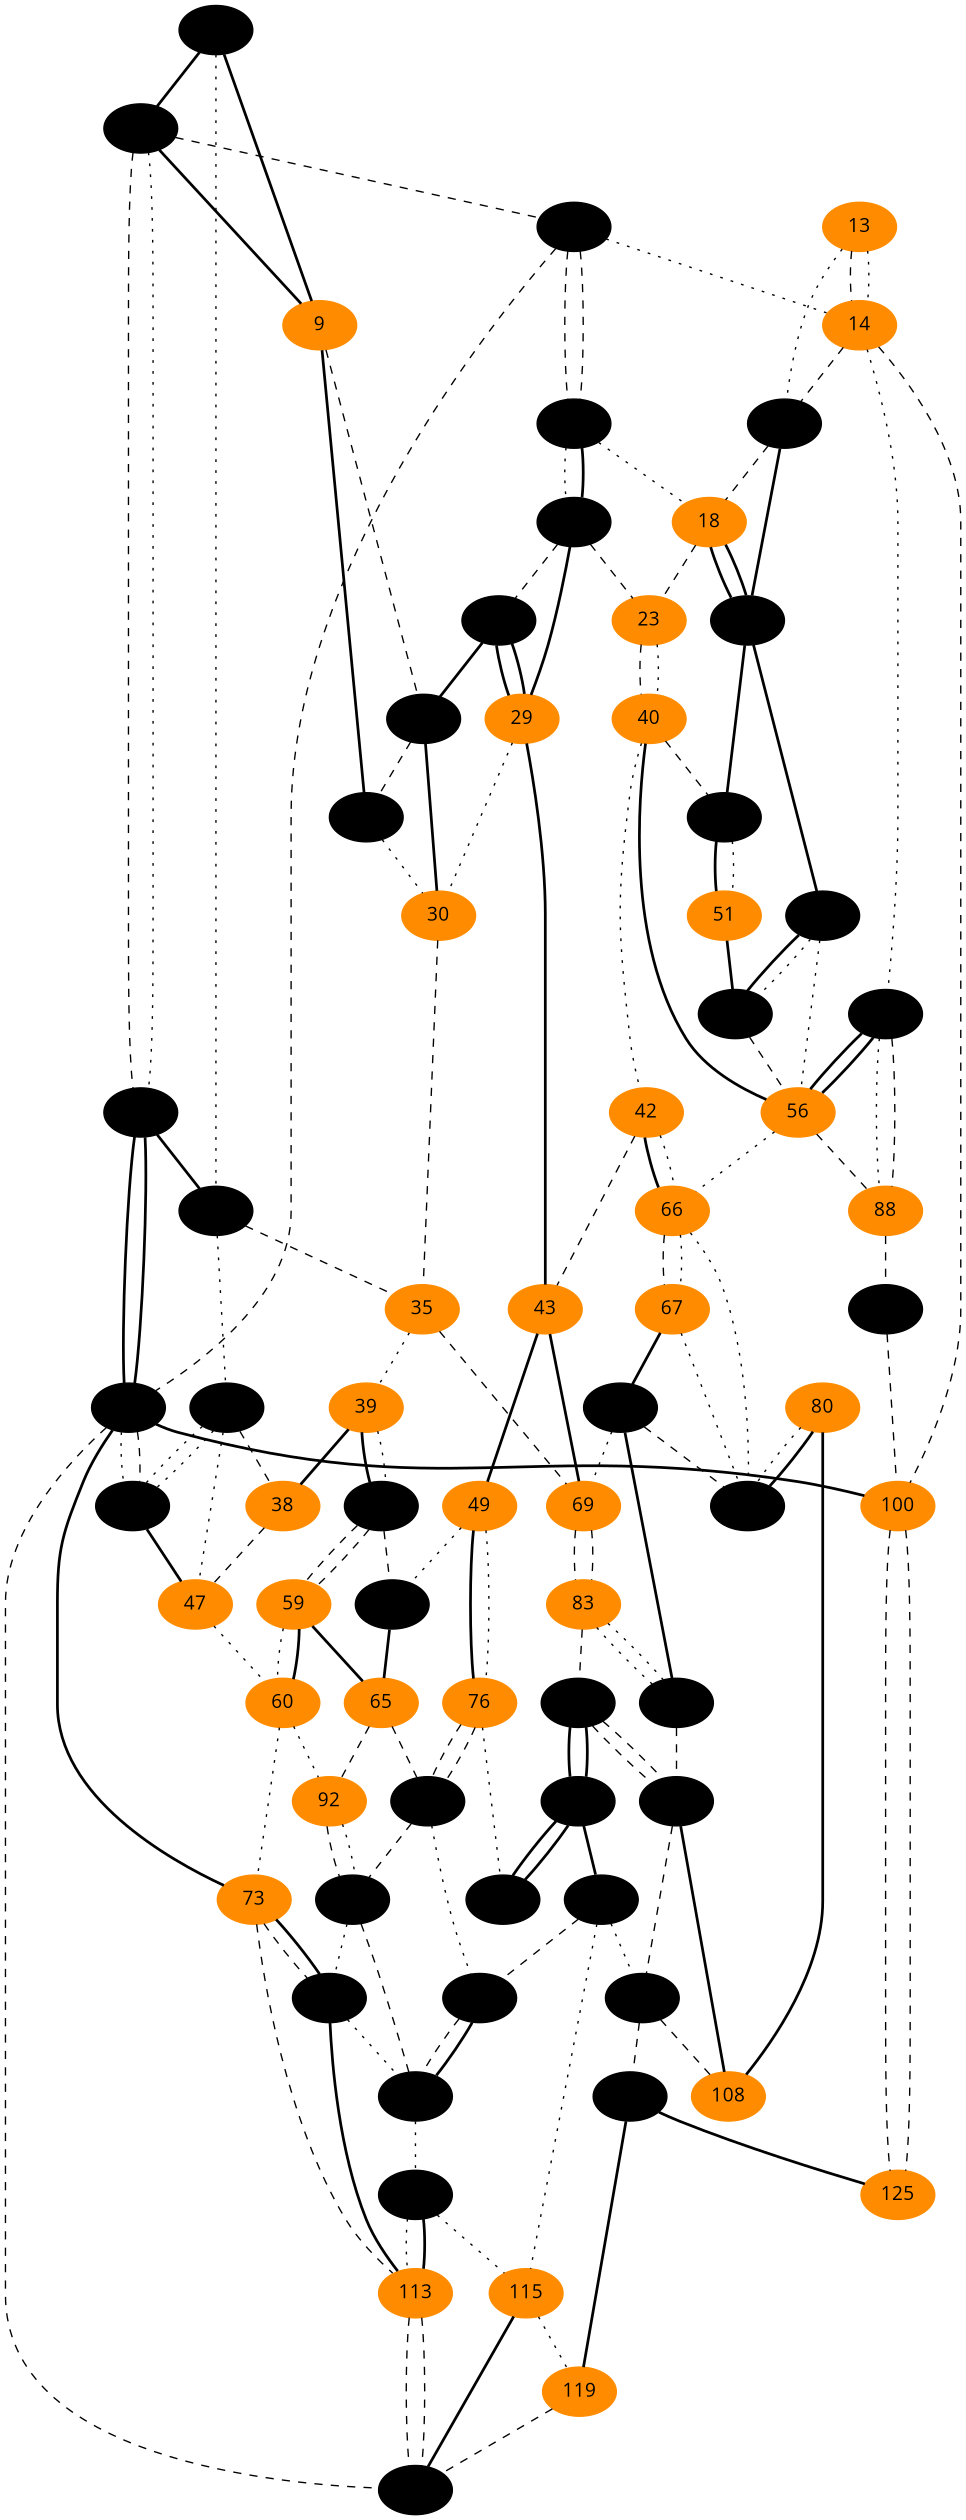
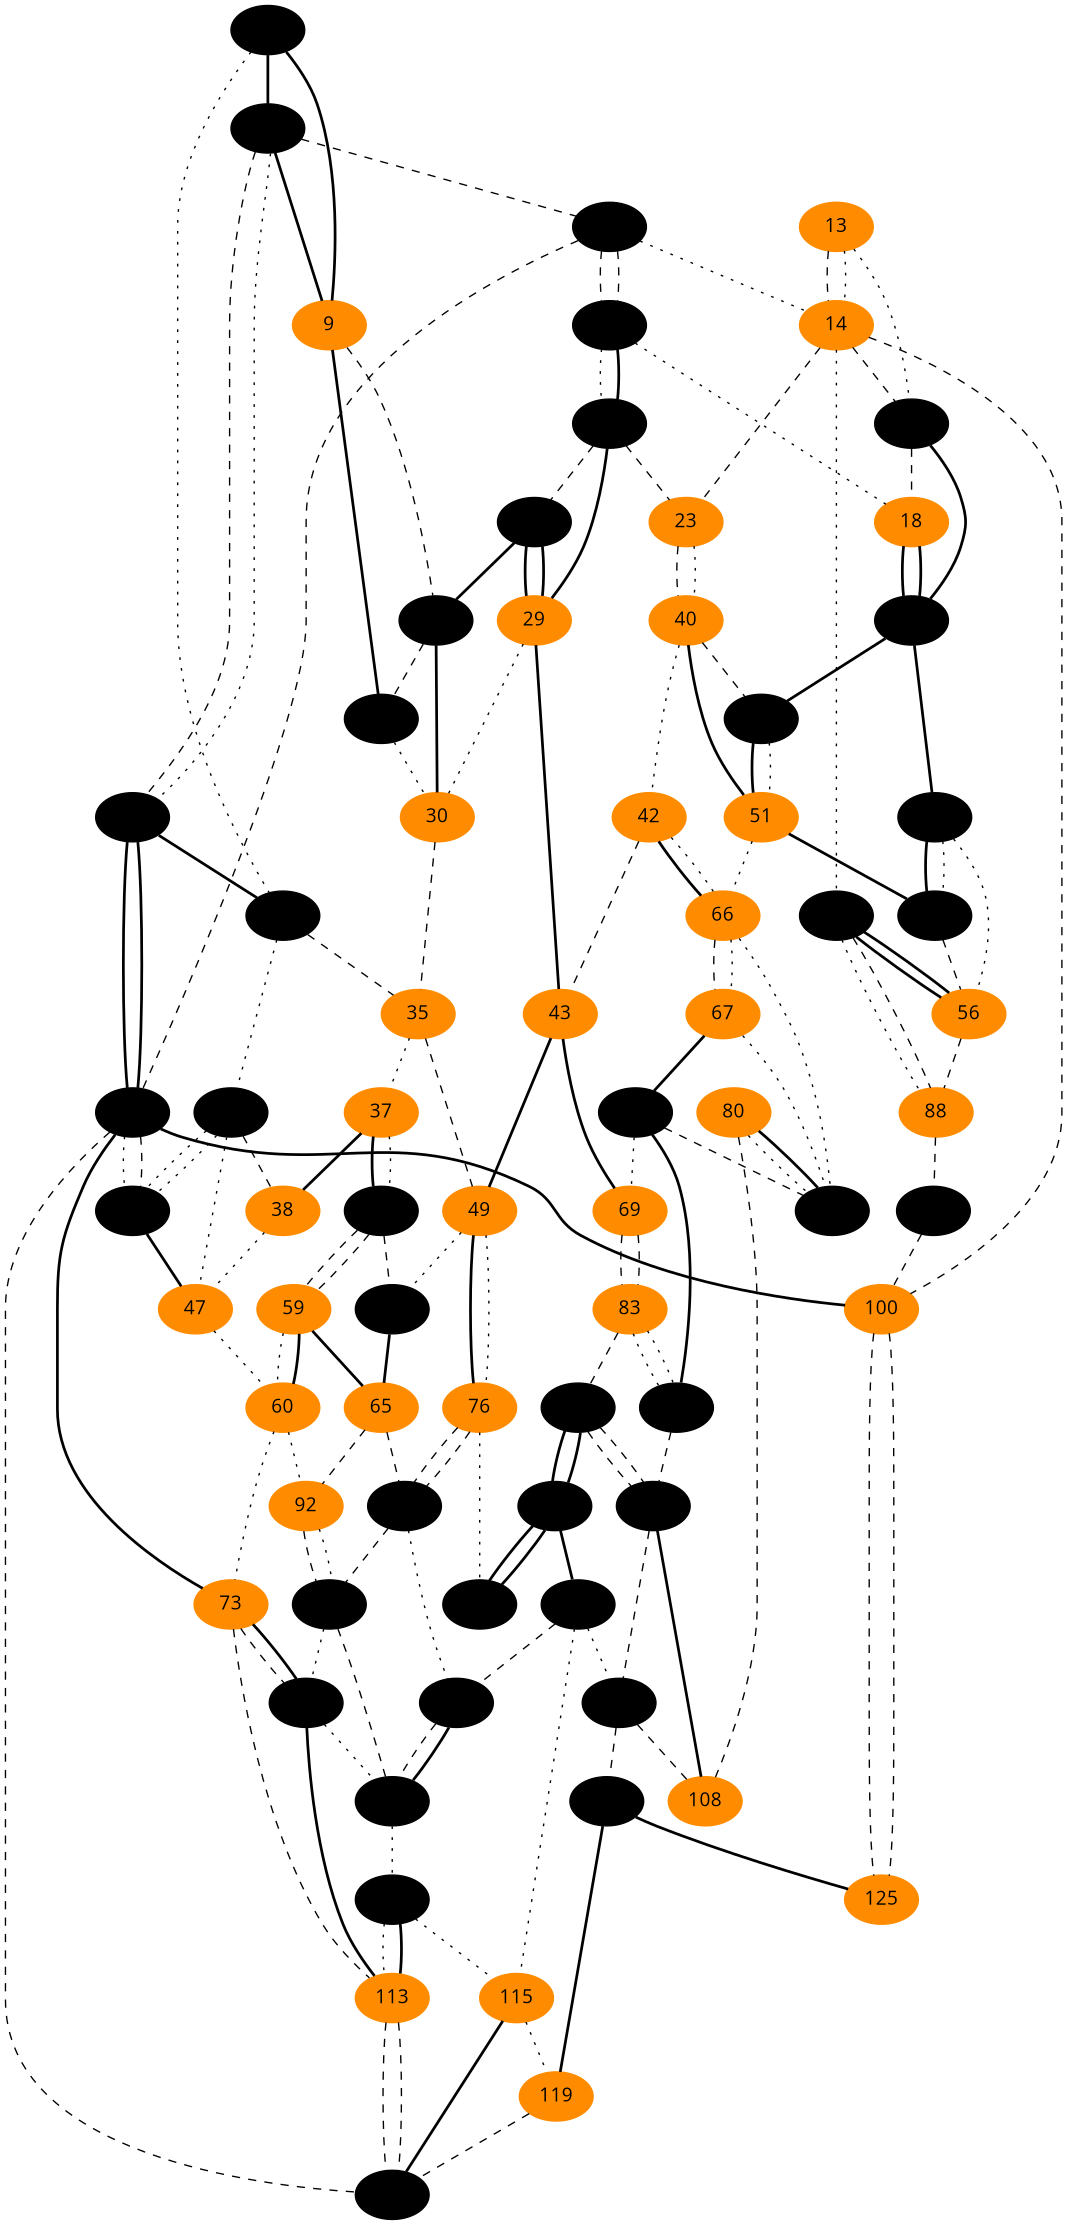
(679, 571) -> (767, 416)
(651, 945) -> (705, 724)
(735, 1162) -> (742, 867)
(366, 1408) -> (381, 1112)
(503, 1408) -> (449, 1112)
(239, 1555) -> (239, 1260)
(823, 1763) -> (757, 1459)
